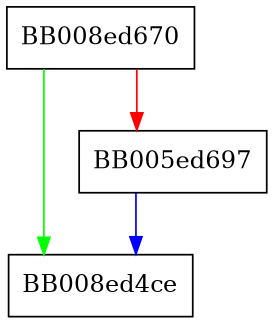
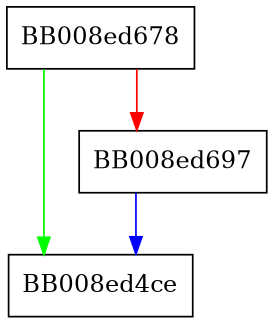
(101, 38) -> (101, 38)
(173, 162) -> (173, 162)
